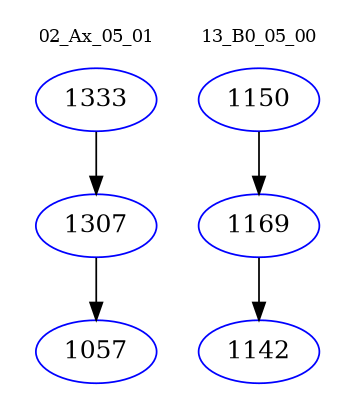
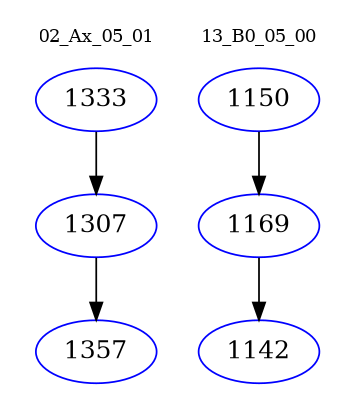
(96, 352) -> (96, 352)
